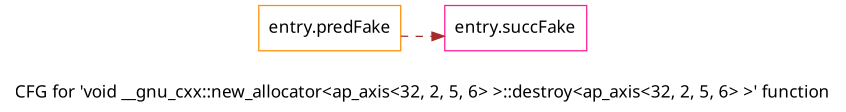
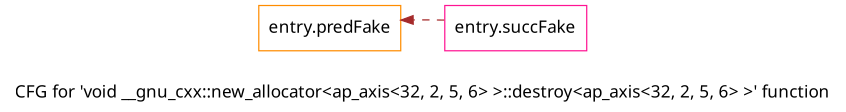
(416, 36) -> (429, 20)
